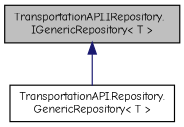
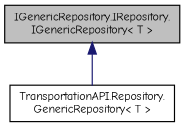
(92, 24) -> (92, 24)
